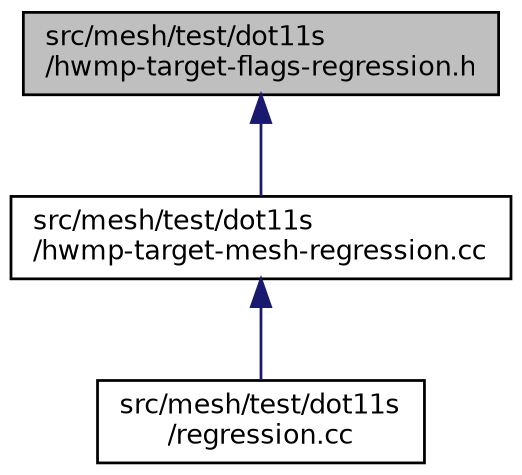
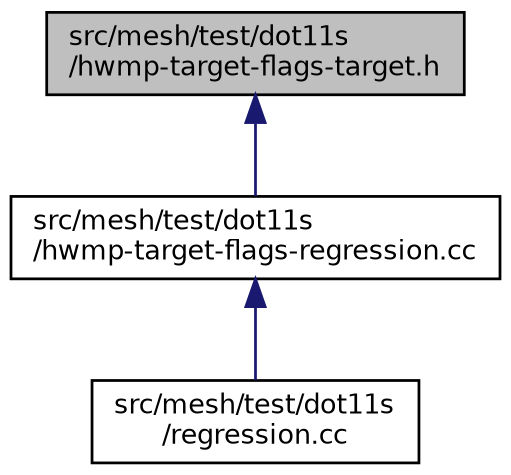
(261, 54) -> (255, 54)
(261, 238) -> (255, 238)
